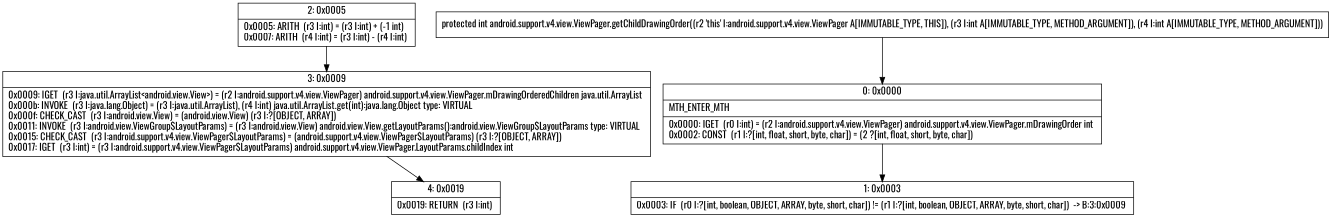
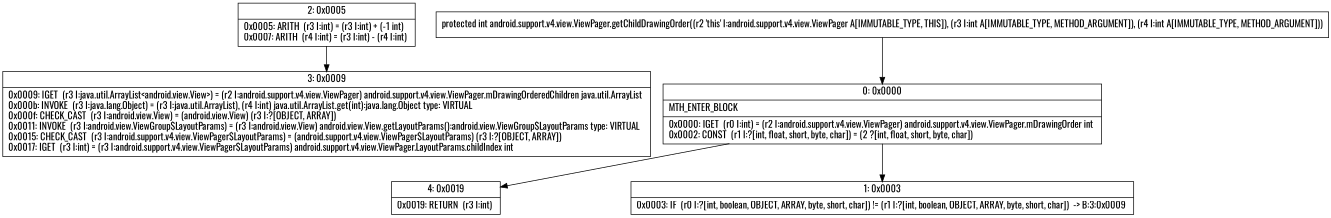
(699, 108) -> (703, 108)
(402, 167) -> (618, 165)
